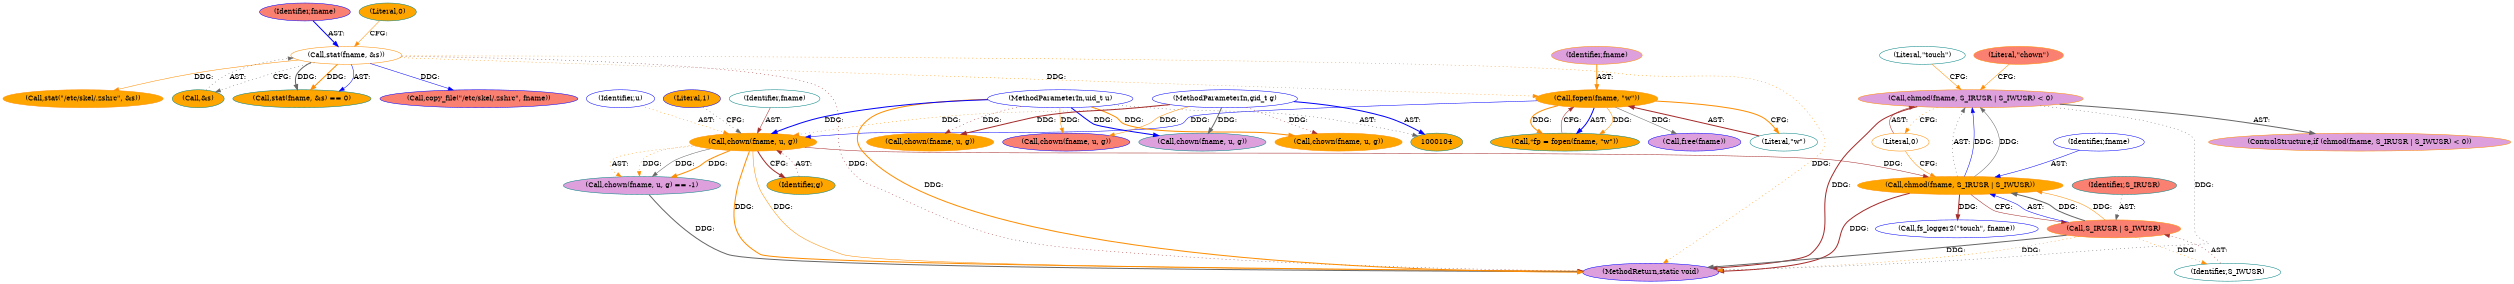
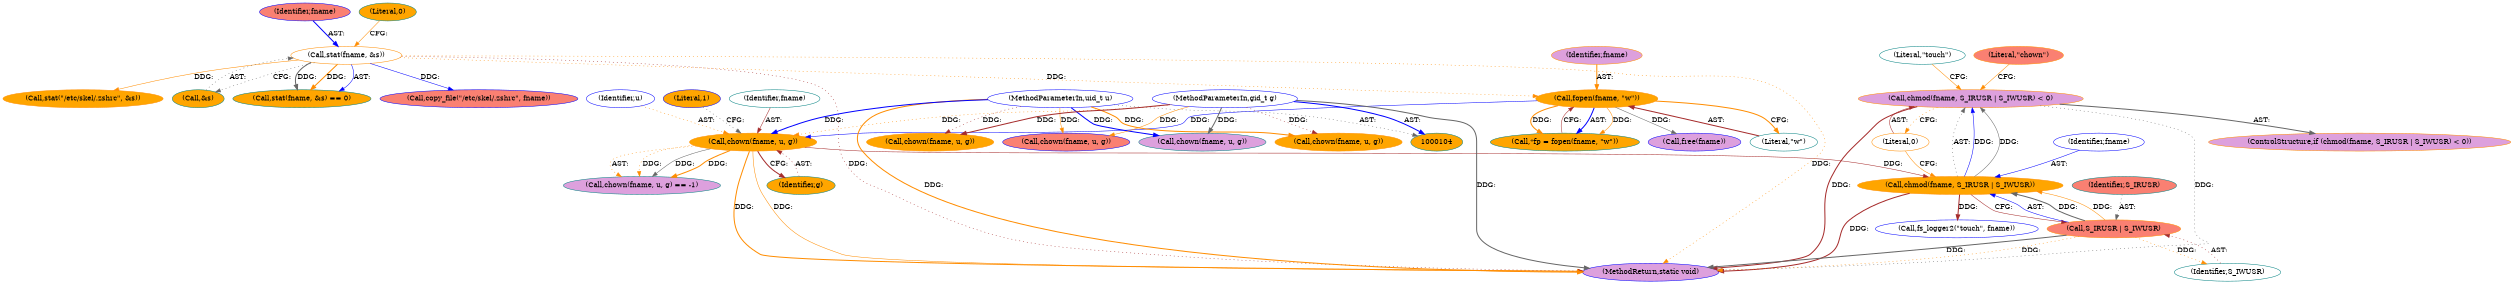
(1103, 268) -> (1477, 148)
